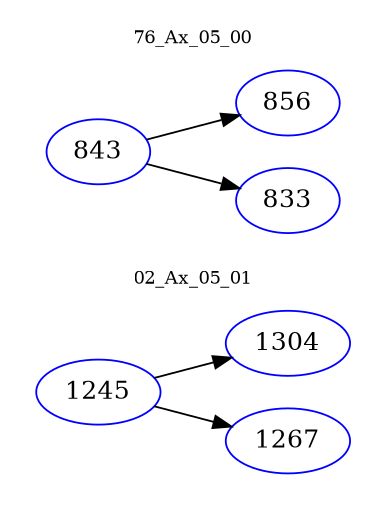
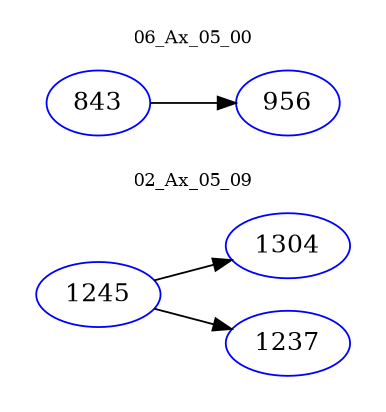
(193, 39) -> (193, 39)
(288, 103) -> (288, 103)
(288, 201) -> none
(193, 279) -> (193, 182)
(288, 441) -> (288, 343)
